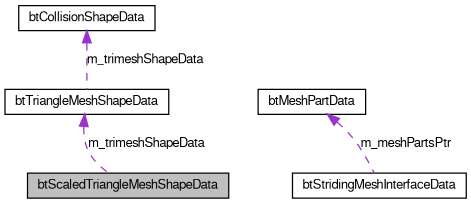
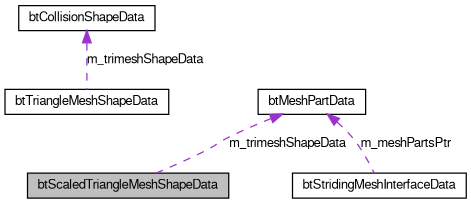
(90, 154) -> (213, 147)
